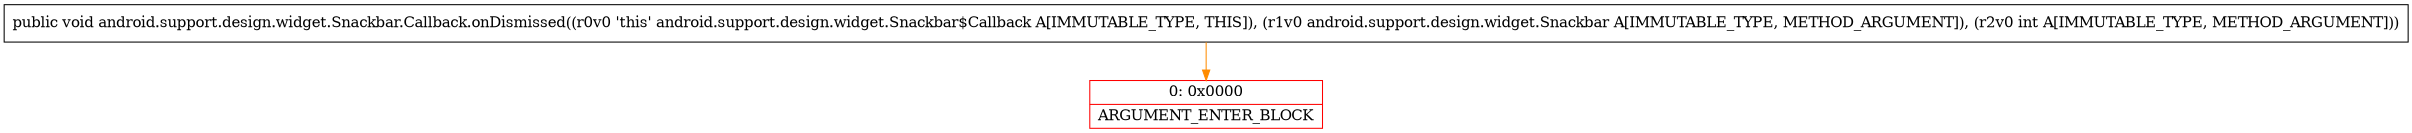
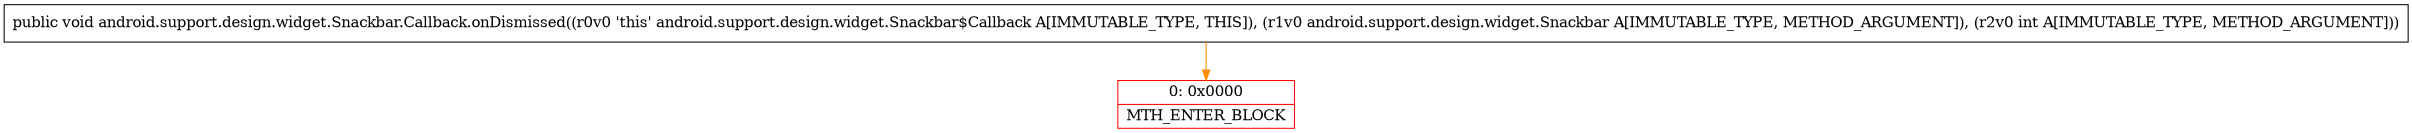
(1206, 116) -> (1206, 116)
